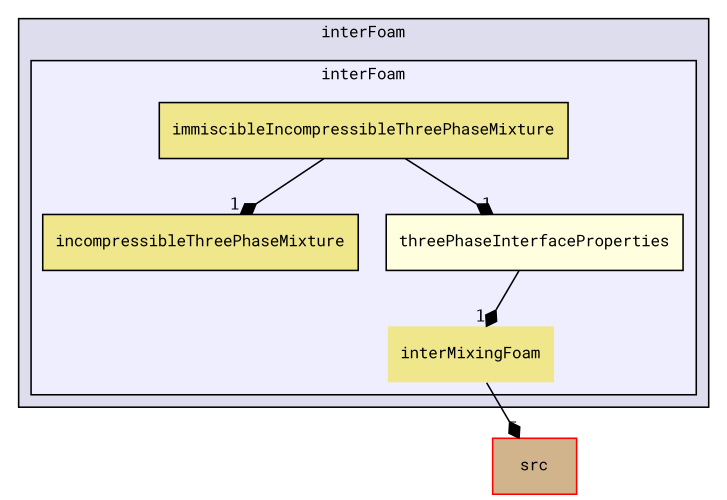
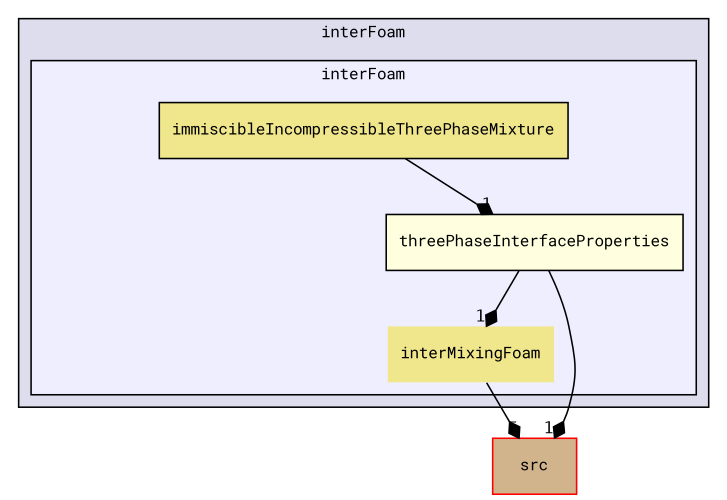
(200, 242) -> none
none -> (572, 345)
